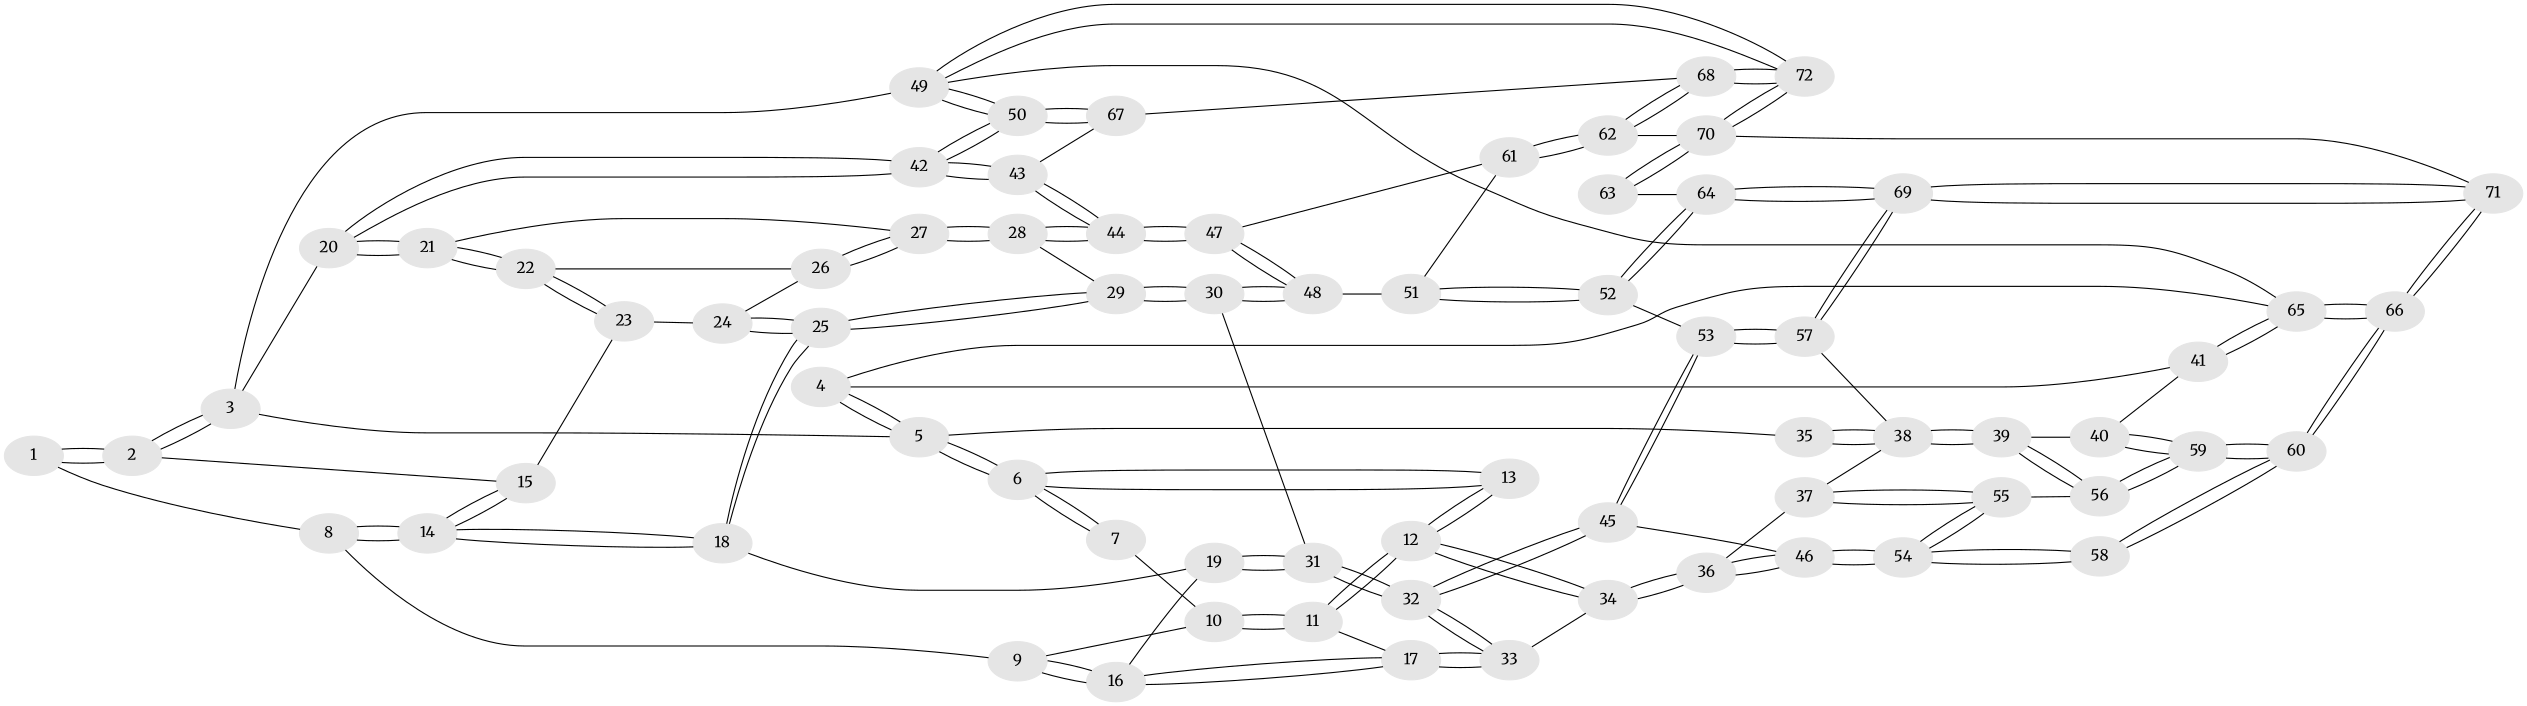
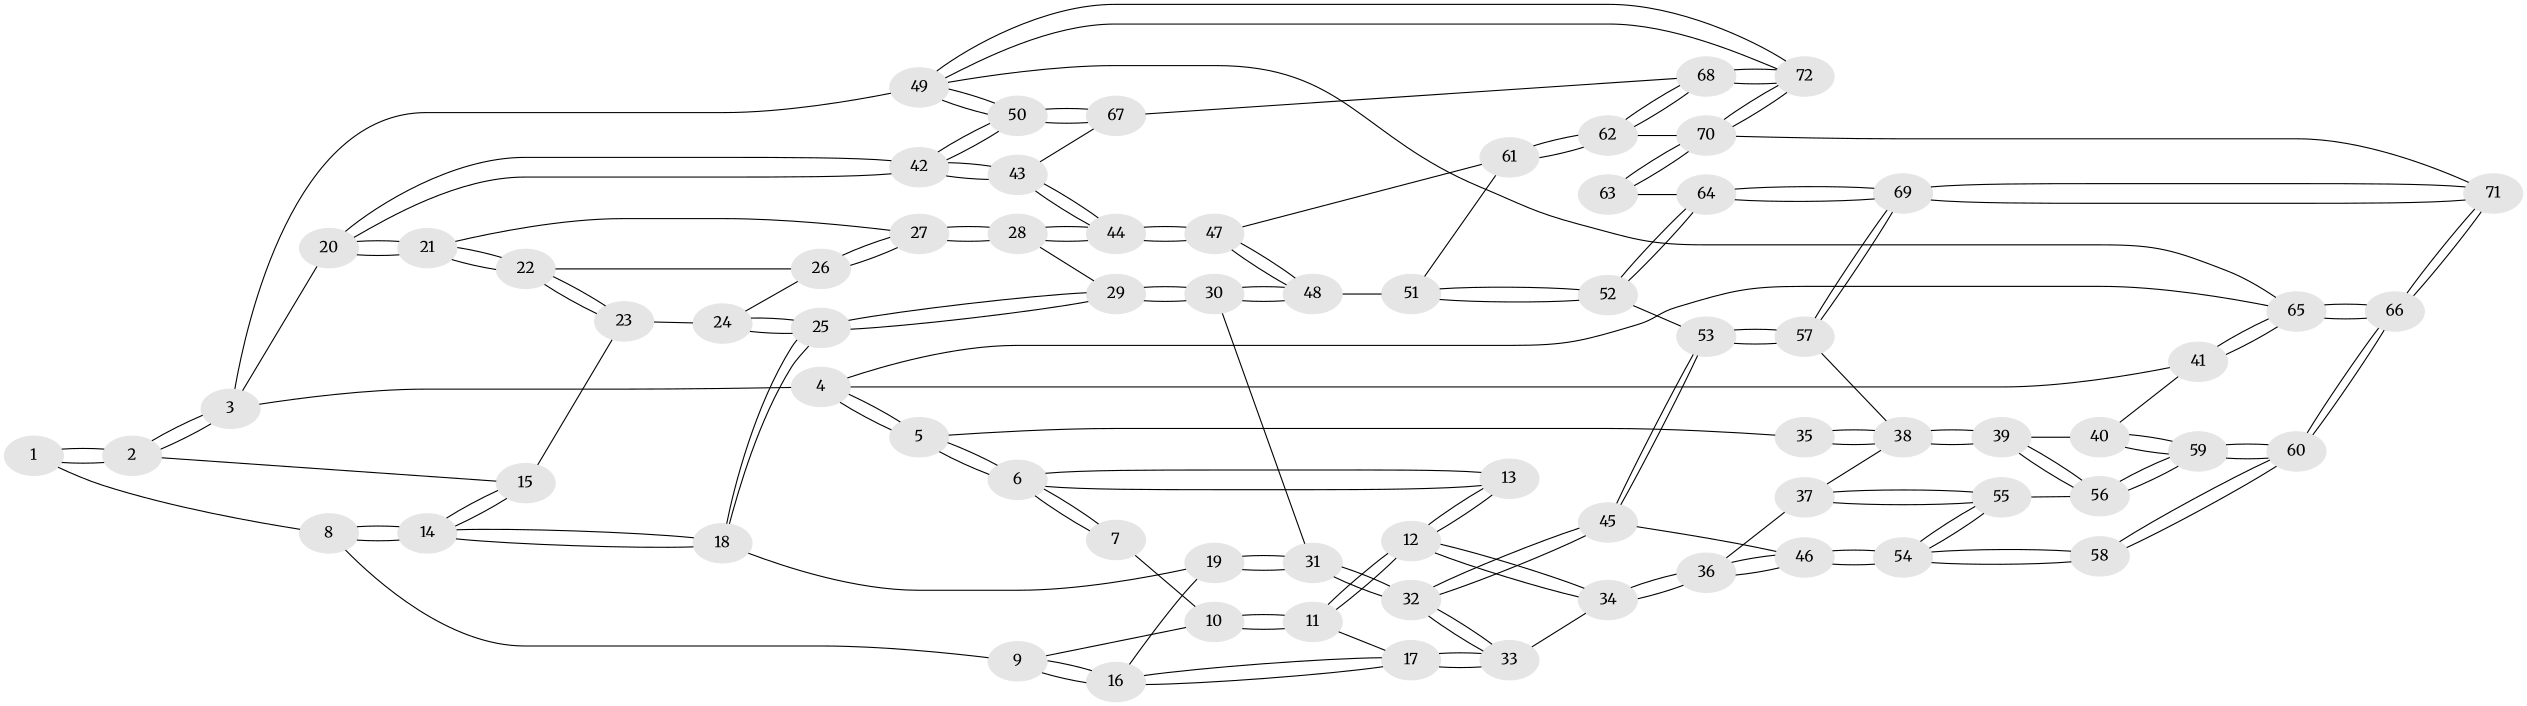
(574, 433) -> (525, 389)
